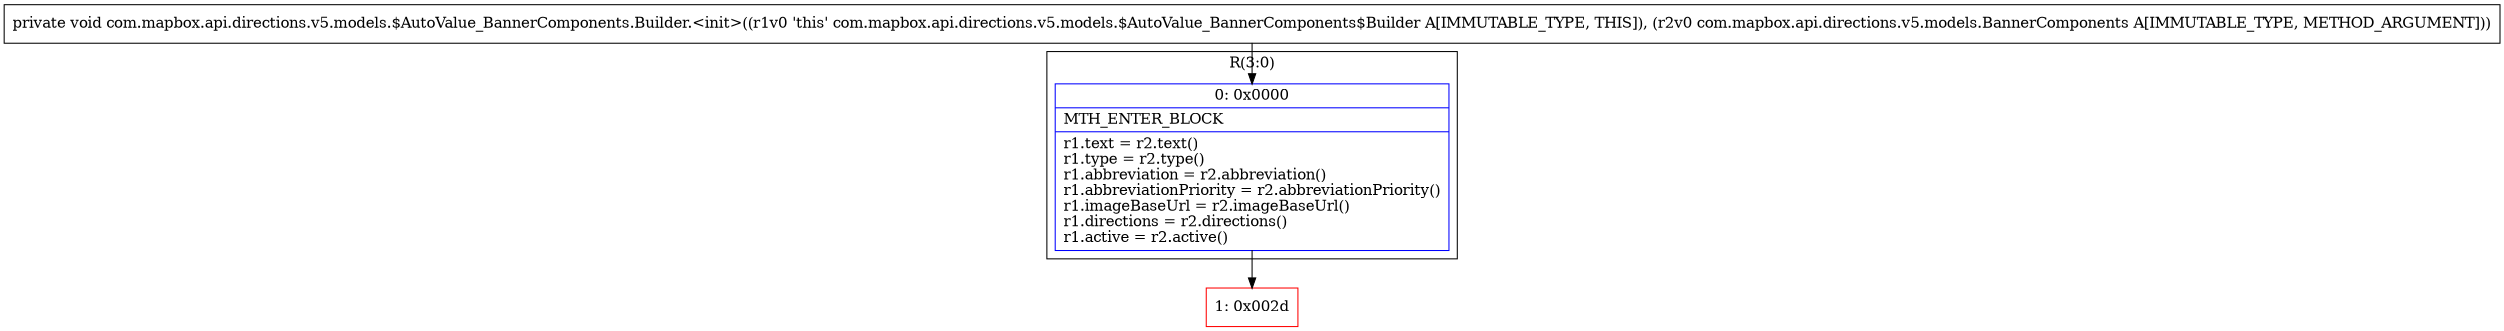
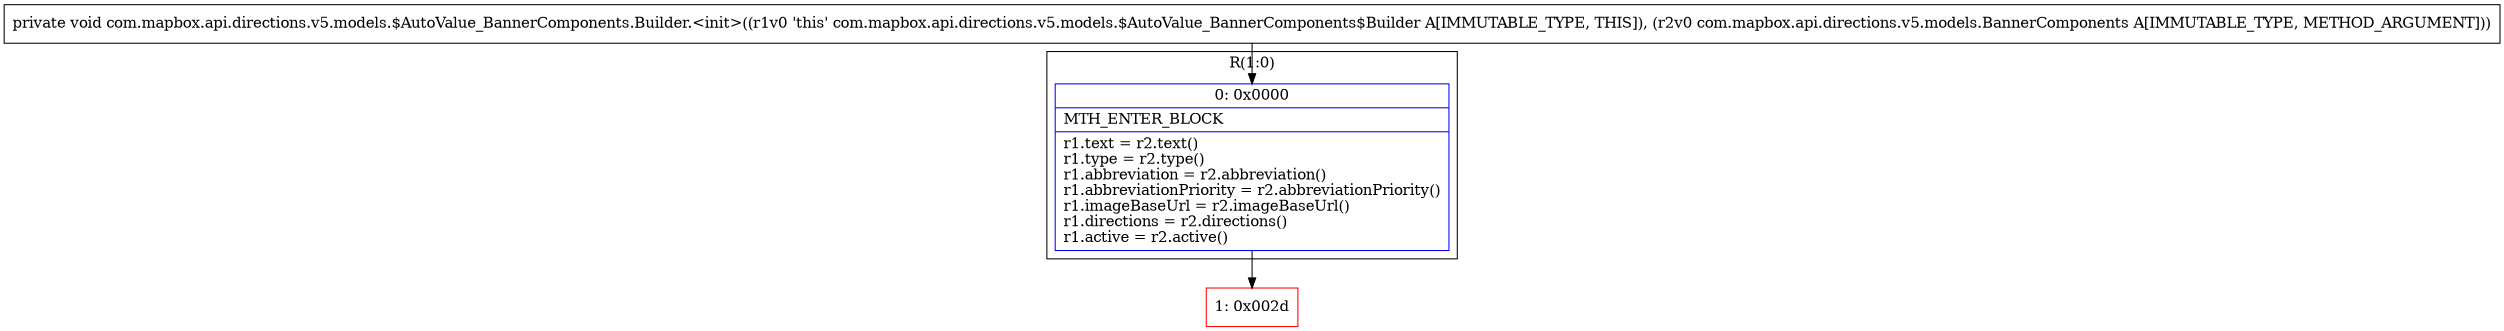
(1252, 64) -> (1252, 64)
